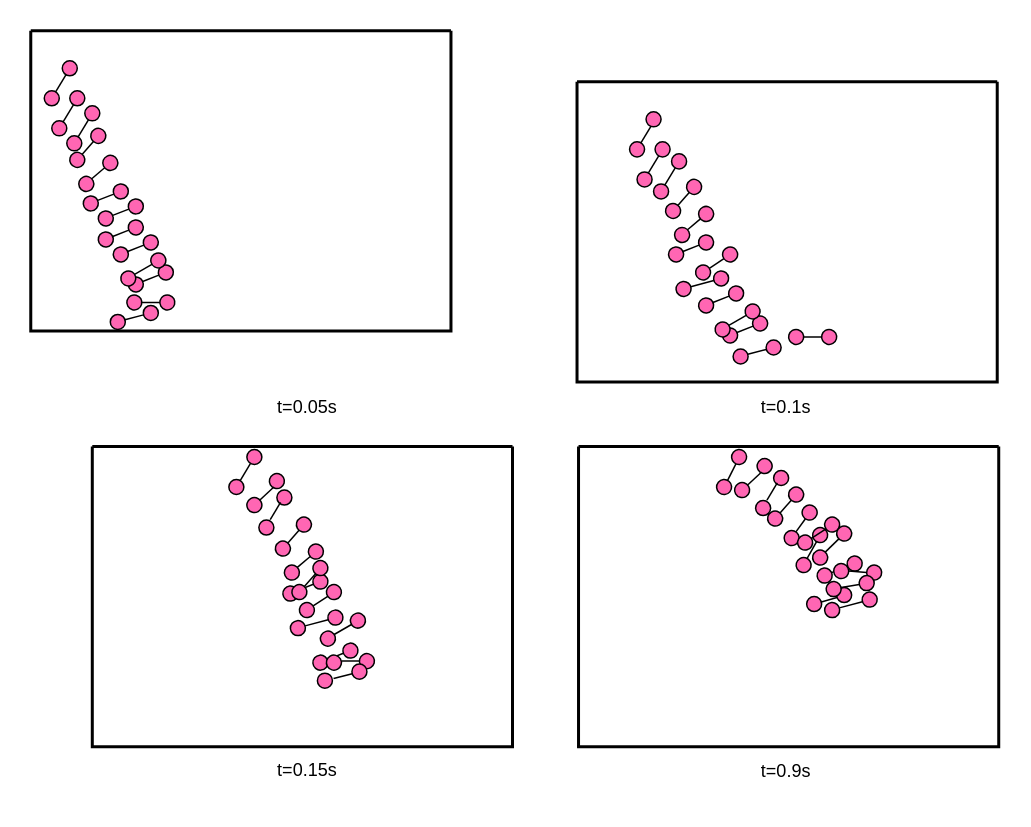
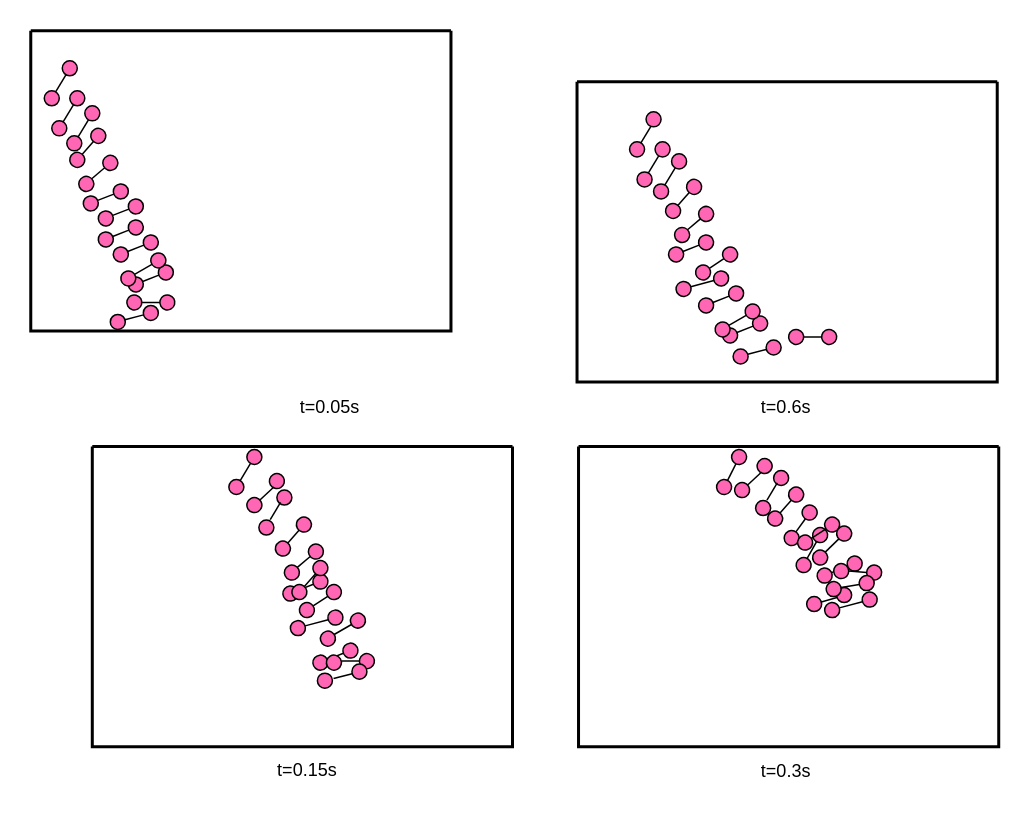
(307, 407) -> (329, 407)
(786, 407) -> (786, 407)
(786, 772) -> (786, 772)
